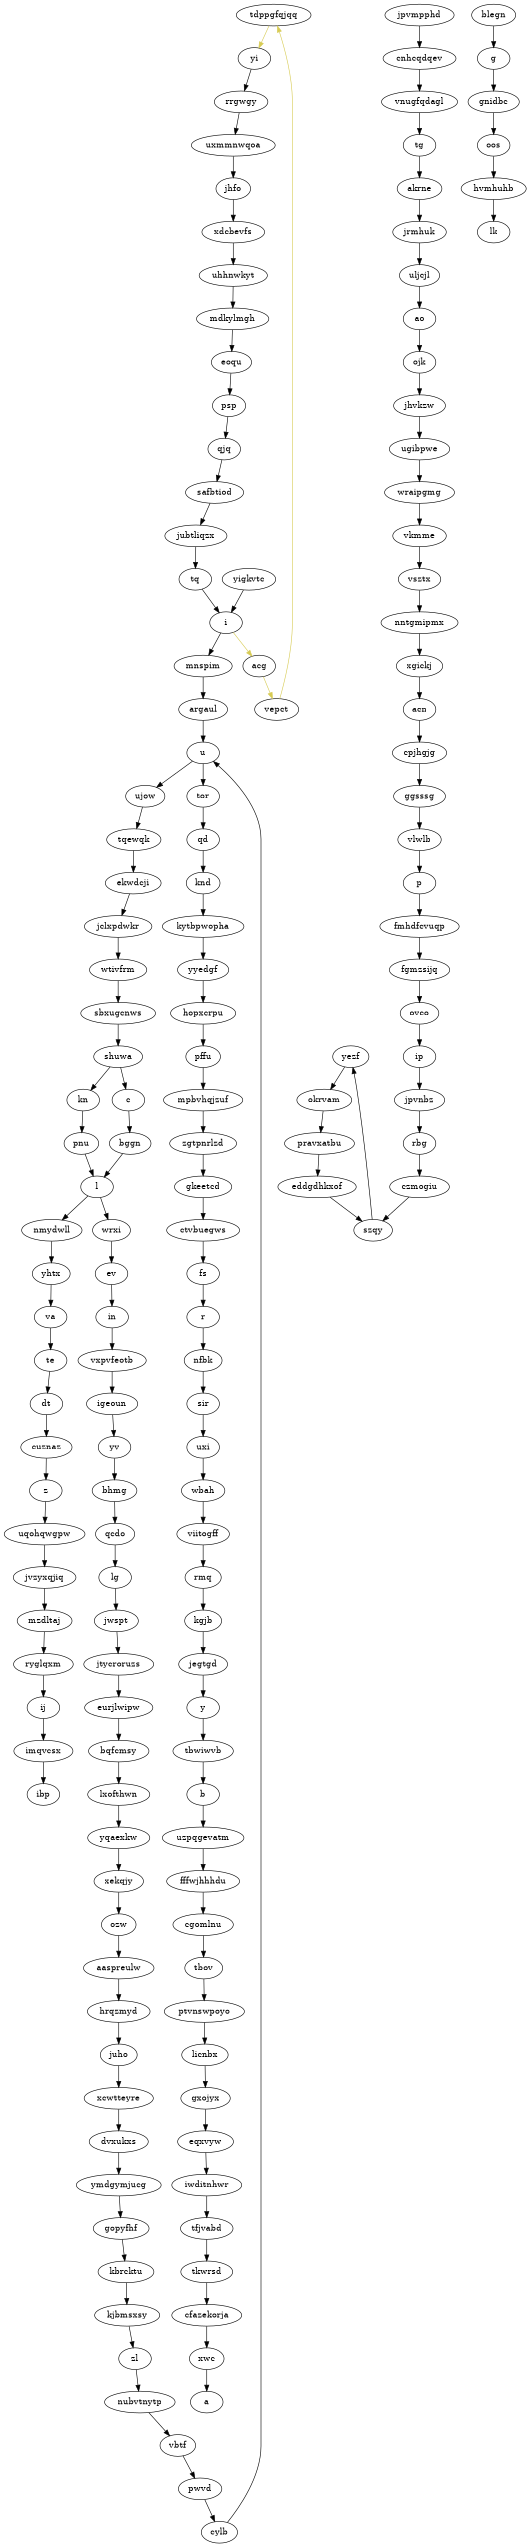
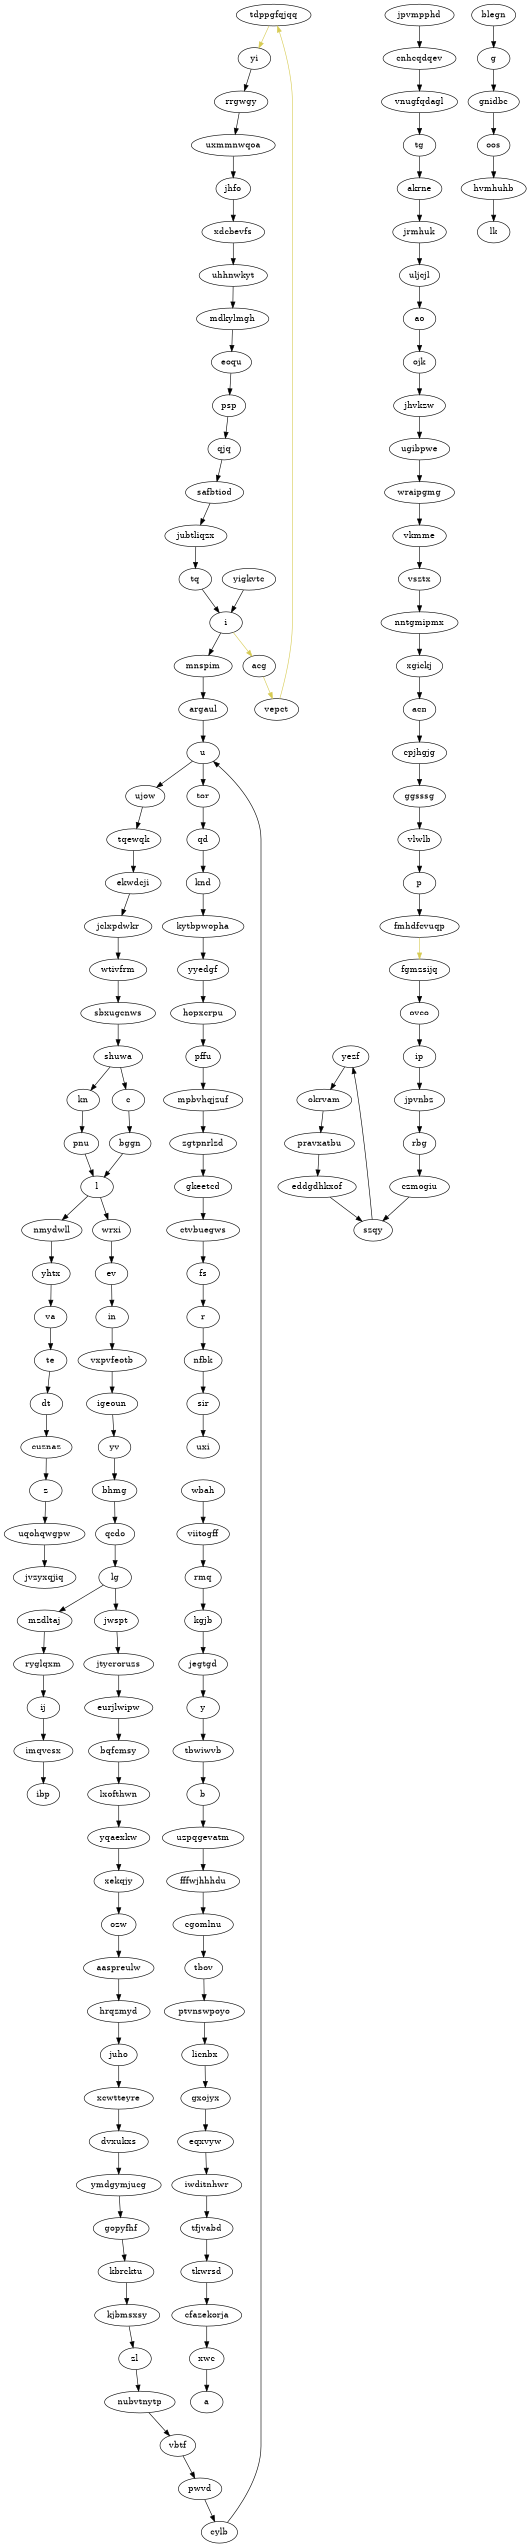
(420, 945) -> (420, 945)
(203, 1466) -> none
(45, 1596) -> (84, 1597)
